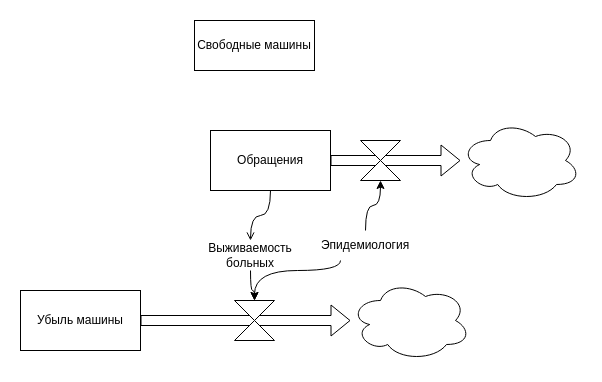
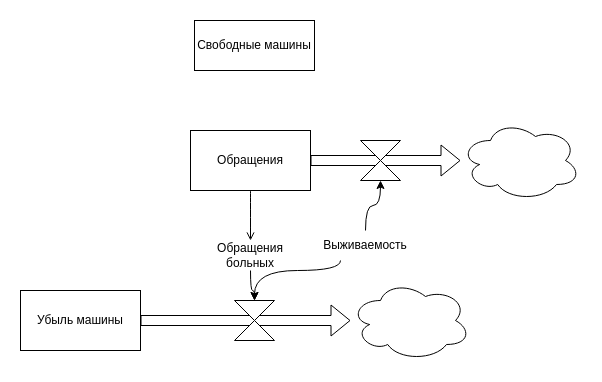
(271, 161) -> (251, 161)
(366, 246) -> (366, 246)
(251, 256) -> (251, 256)
